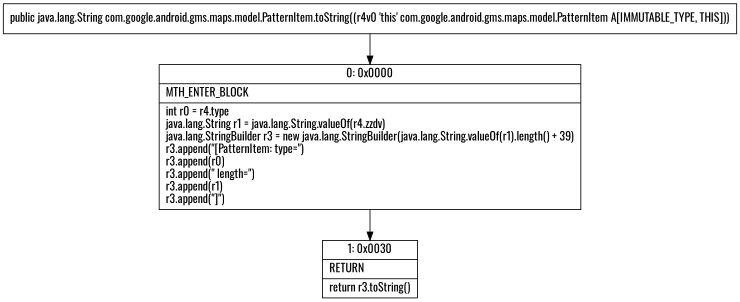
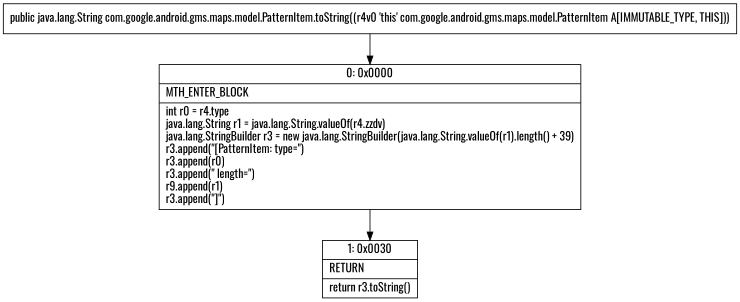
(195, 187) -> (195, 187)
